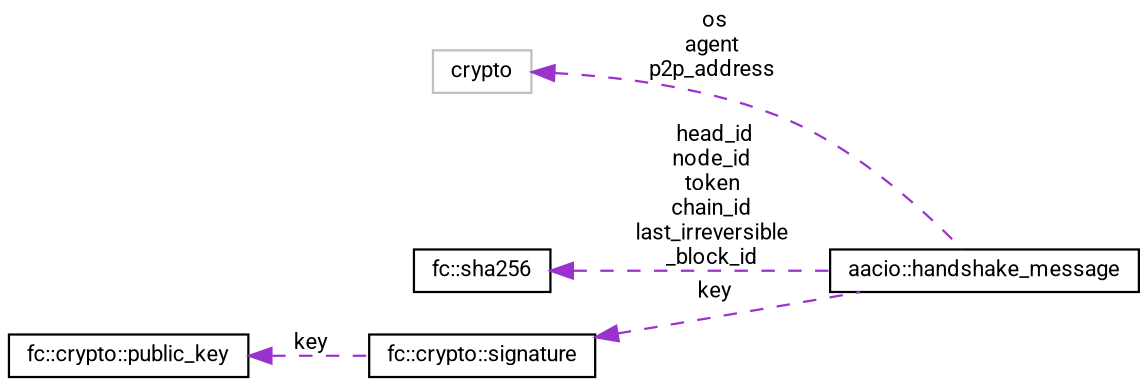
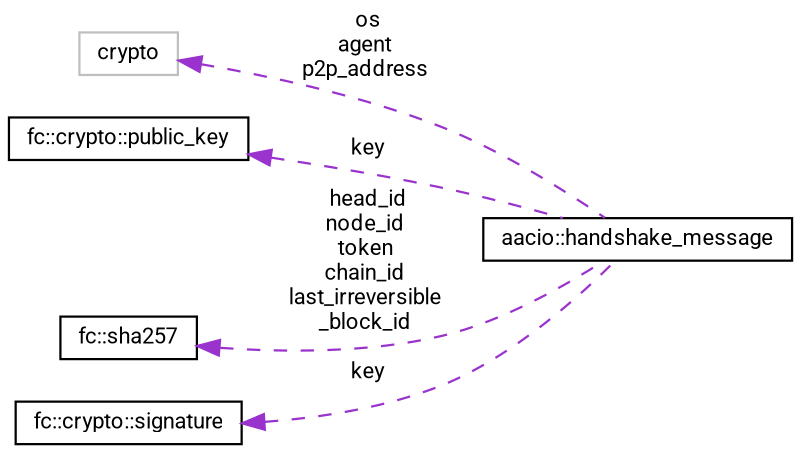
(482, 271) -> (129, 338)
(321, 356) -> (418, 183)
